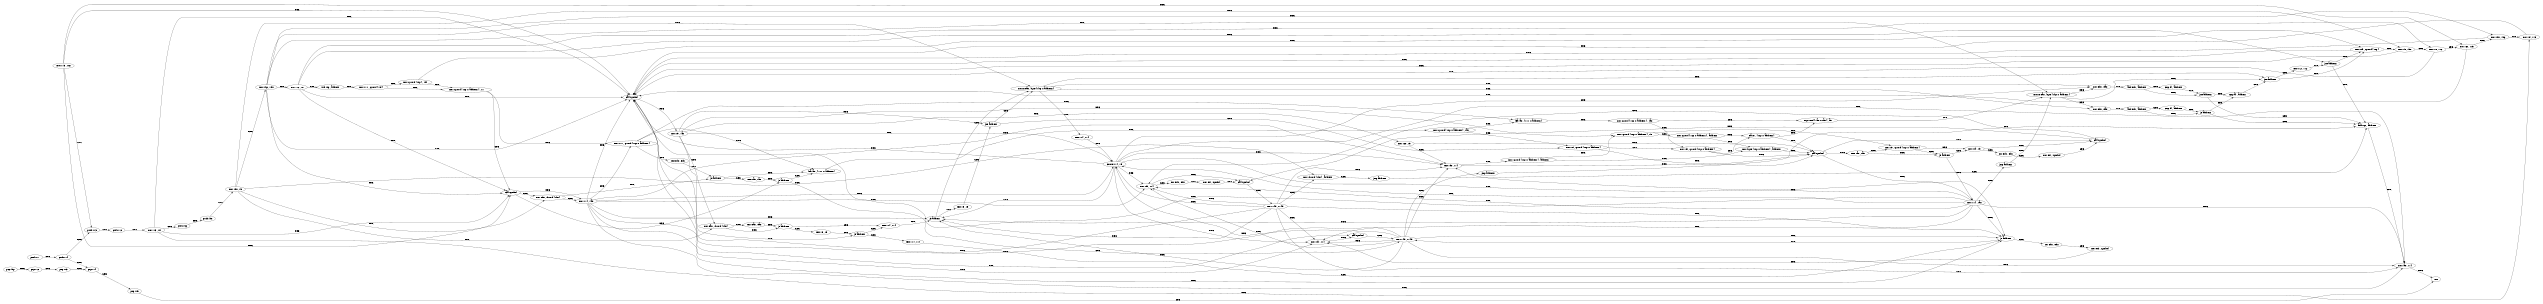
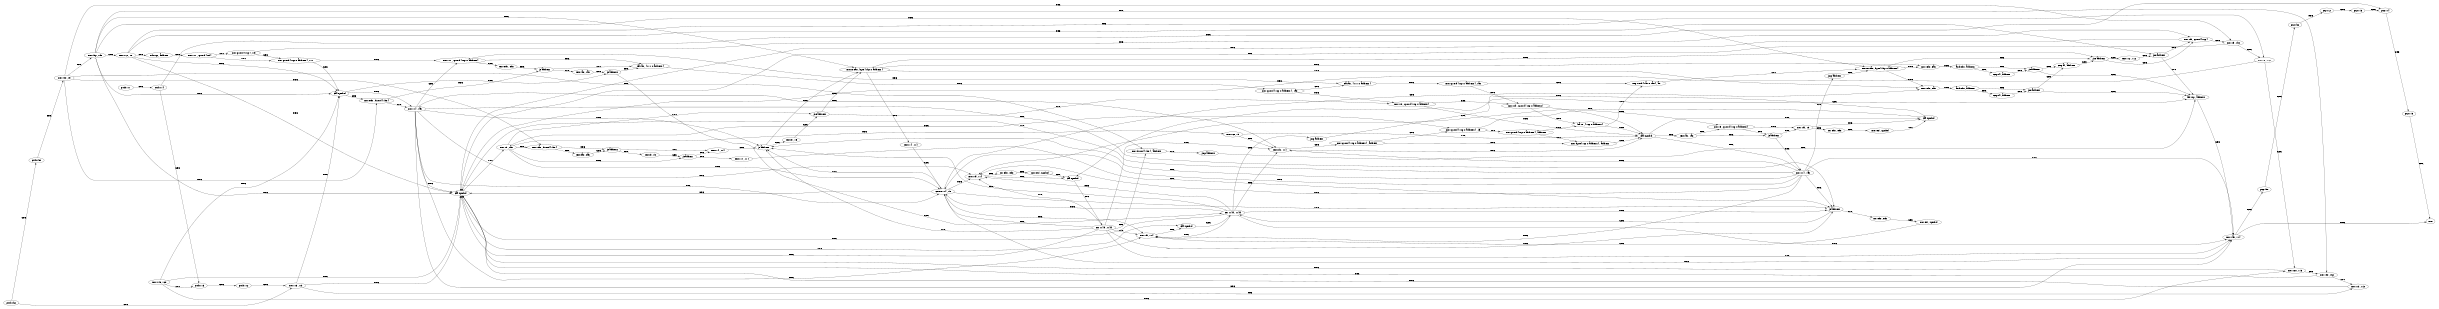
(1279, 153) -> none
none -> (2264, 189)
(169, 228) -> (156, 305)
